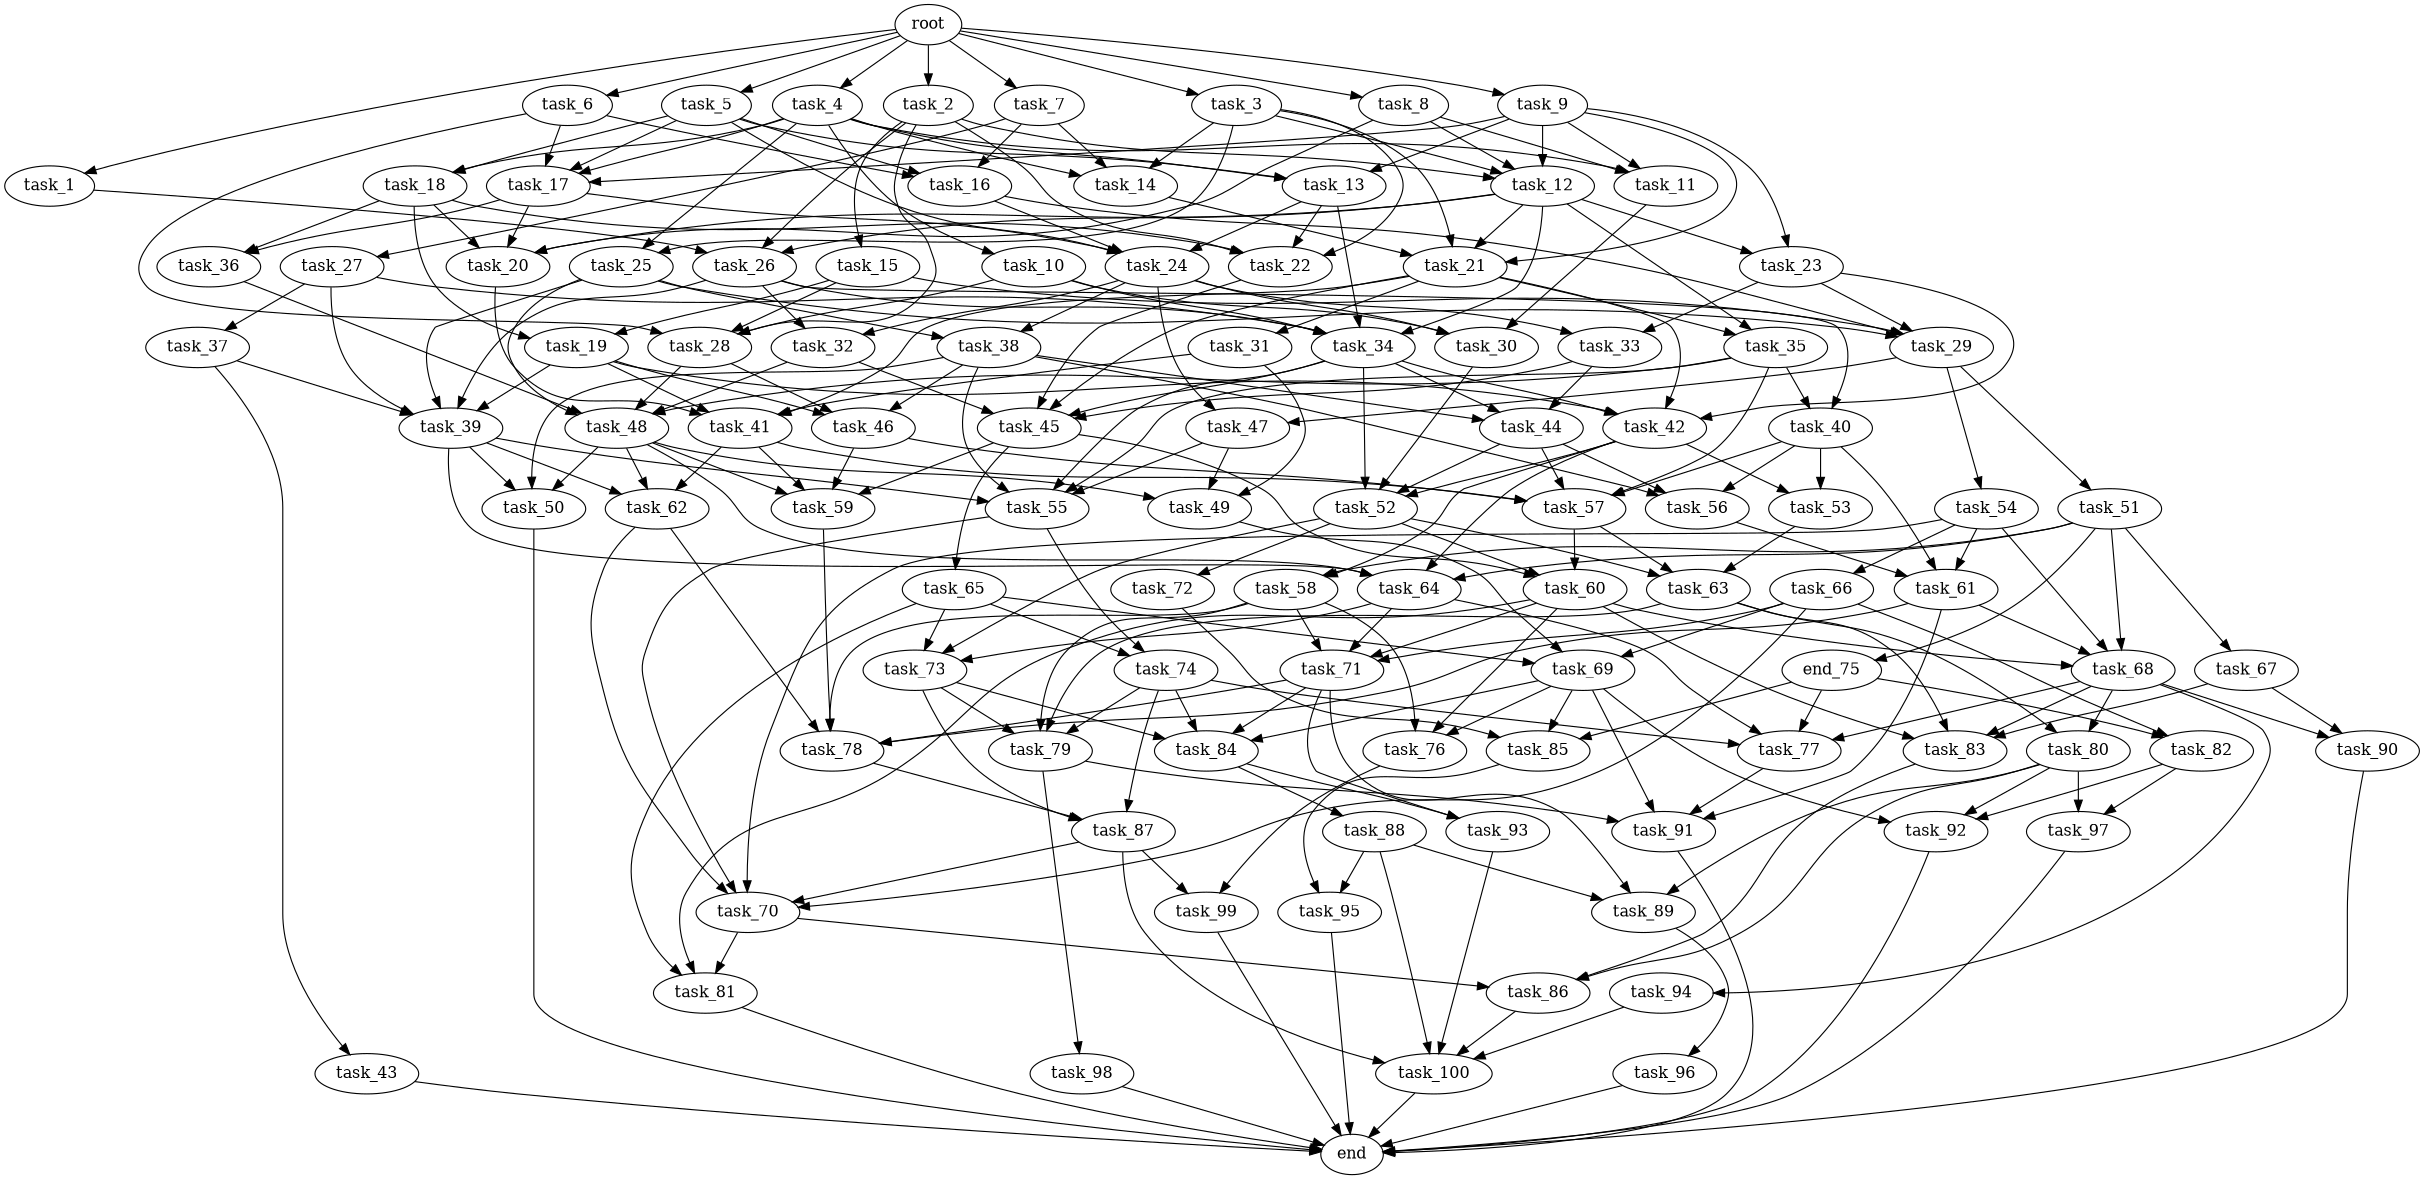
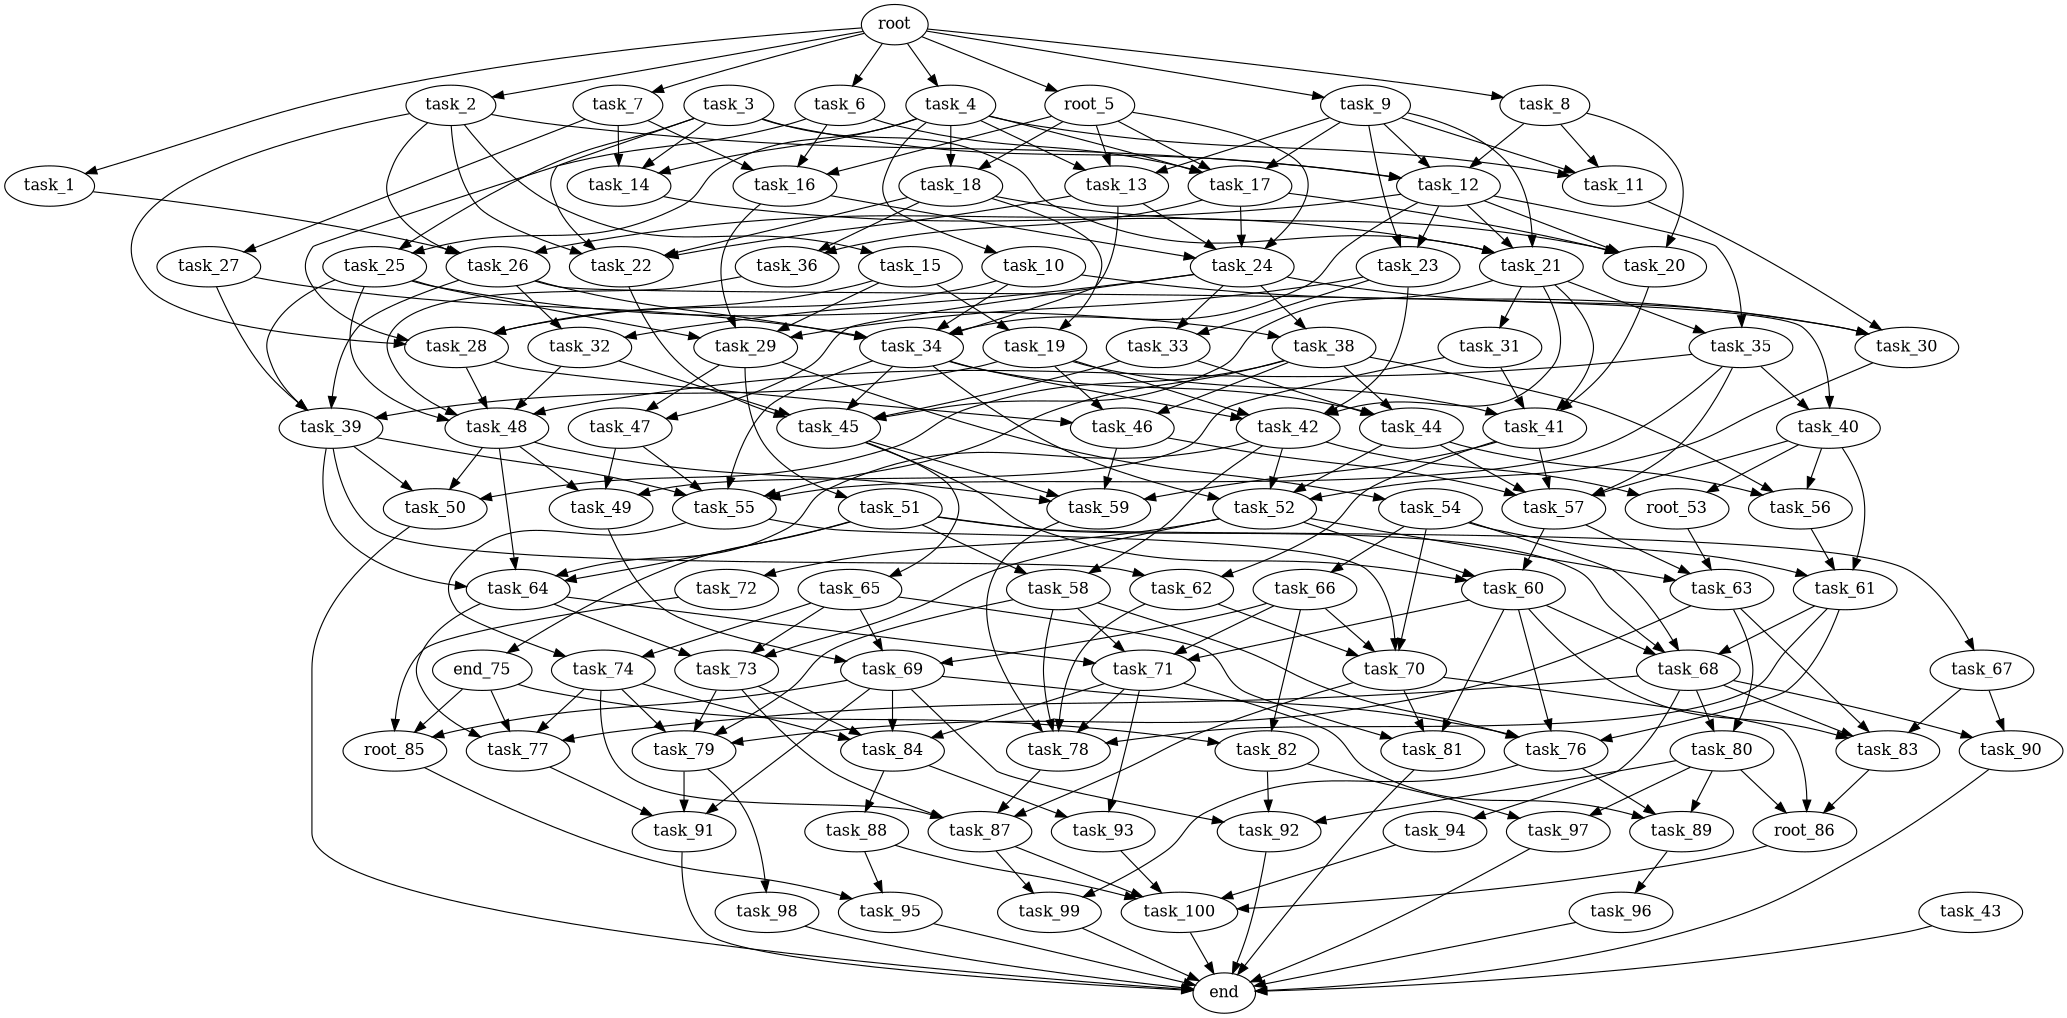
(1073, 63) -> none
(706, 105) -> (1090, 105)
(198, 347) -> none
(636, 467) -> none
(1821, 509) -> (1677, 509)
(1538, 751) -> (395, 751)
(1867, 756) -> (1734, 709)
(941, 871) -> (1170, 746)
(1503, 871) -> (1614, 788)
(1538, 993) -> (1805, 832)
